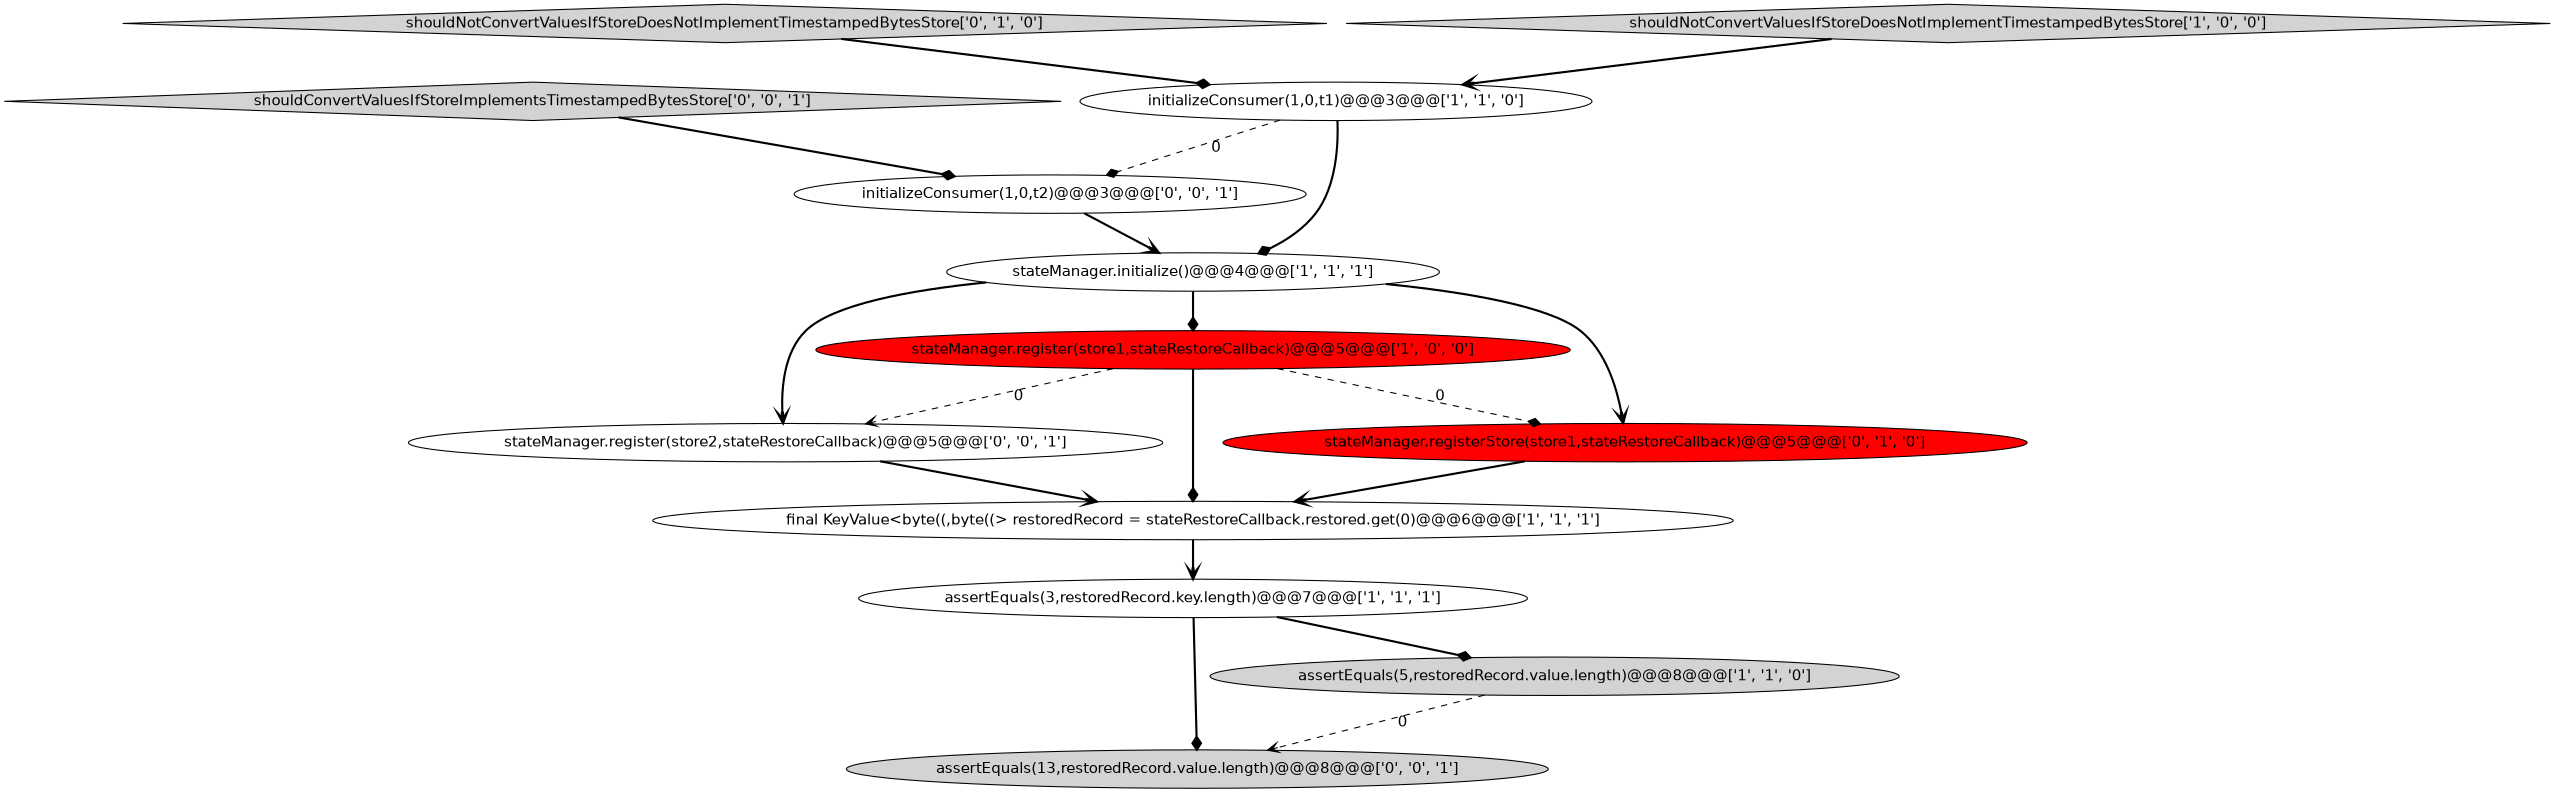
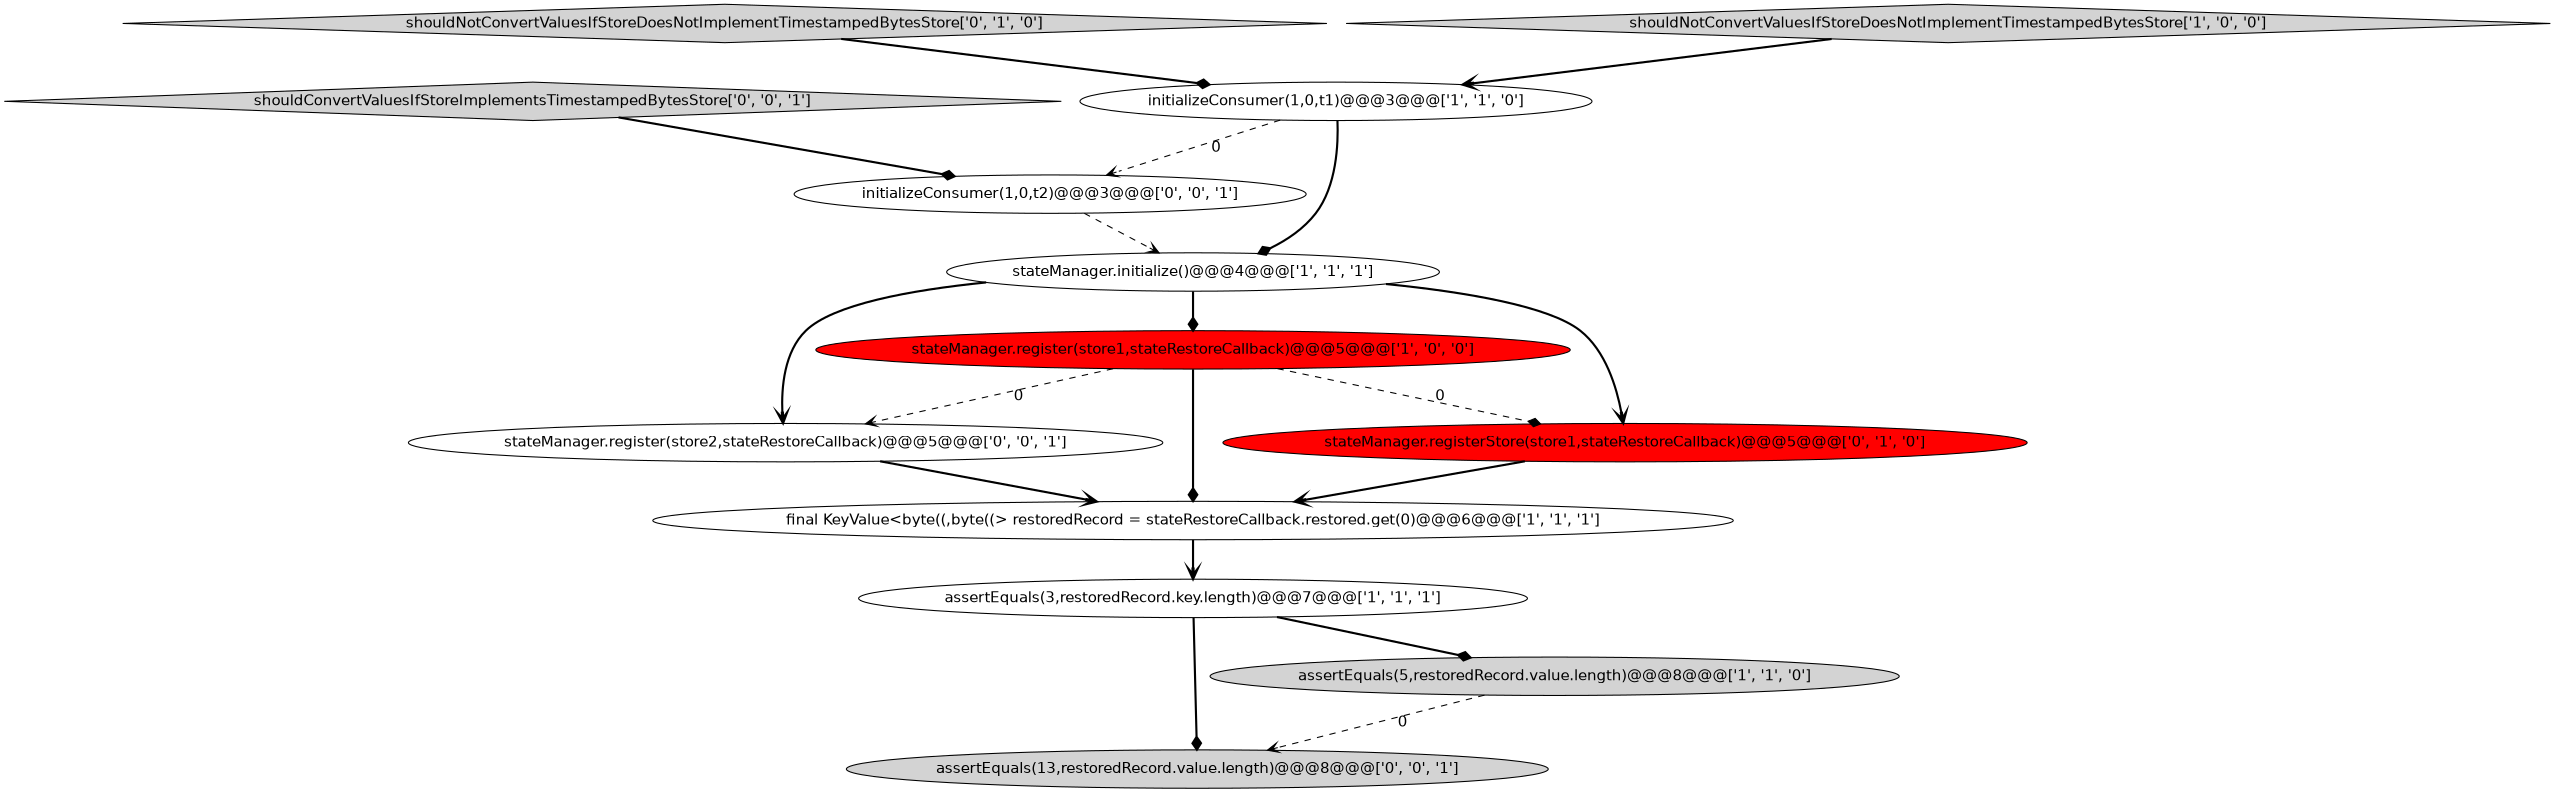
(1200, 146) -> (1200, 146)
(1117, 231) -> (1117, 231)
